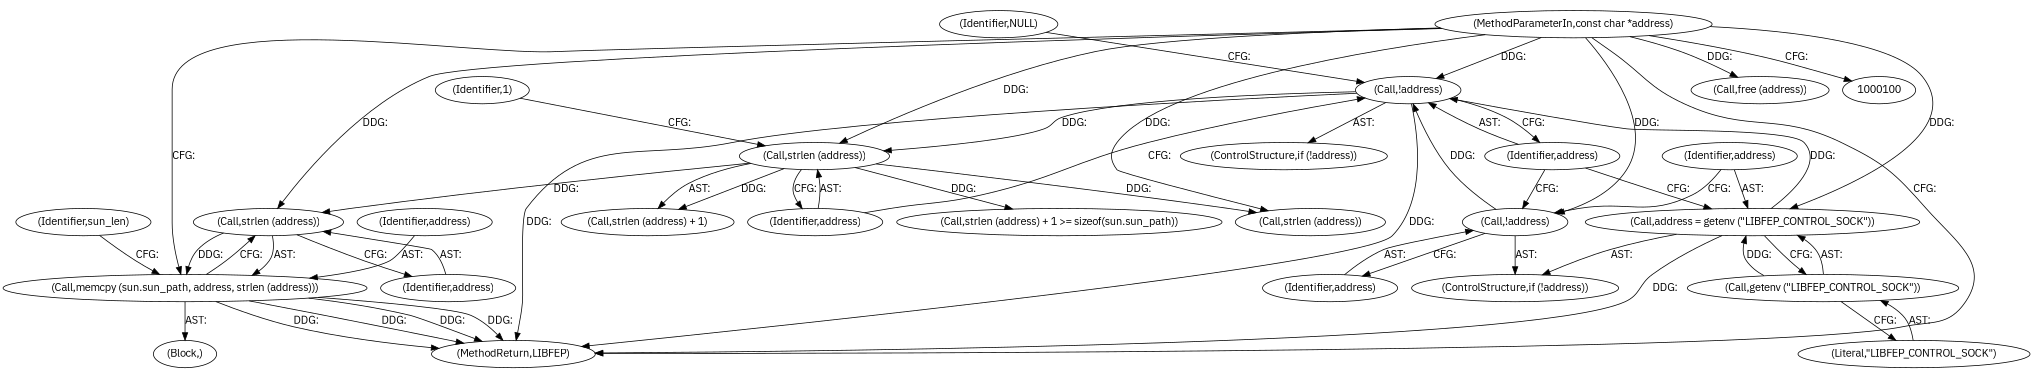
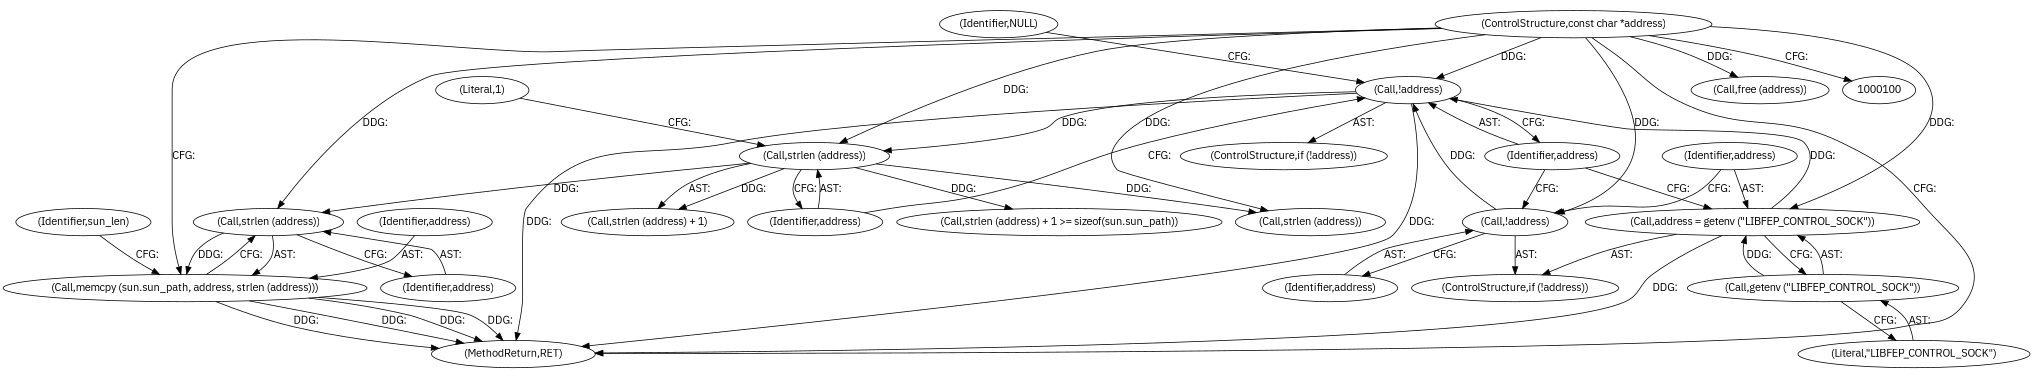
(1574, 24) -> (1574, 24)
(482, 90) -> (482, 90)
(185, 354) -> none
(513, 354) -> (513, 354)
